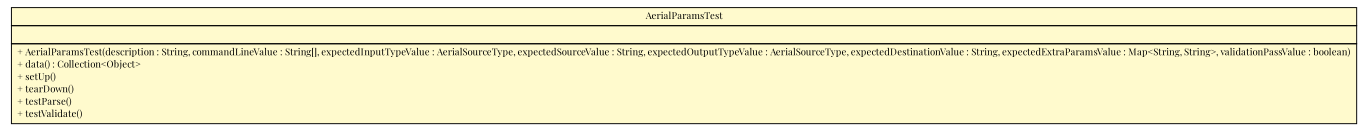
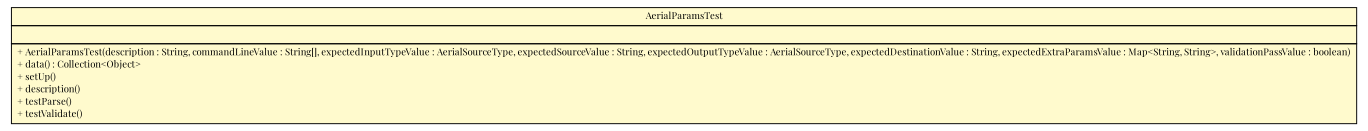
(46, 89) -> (49, 89)
